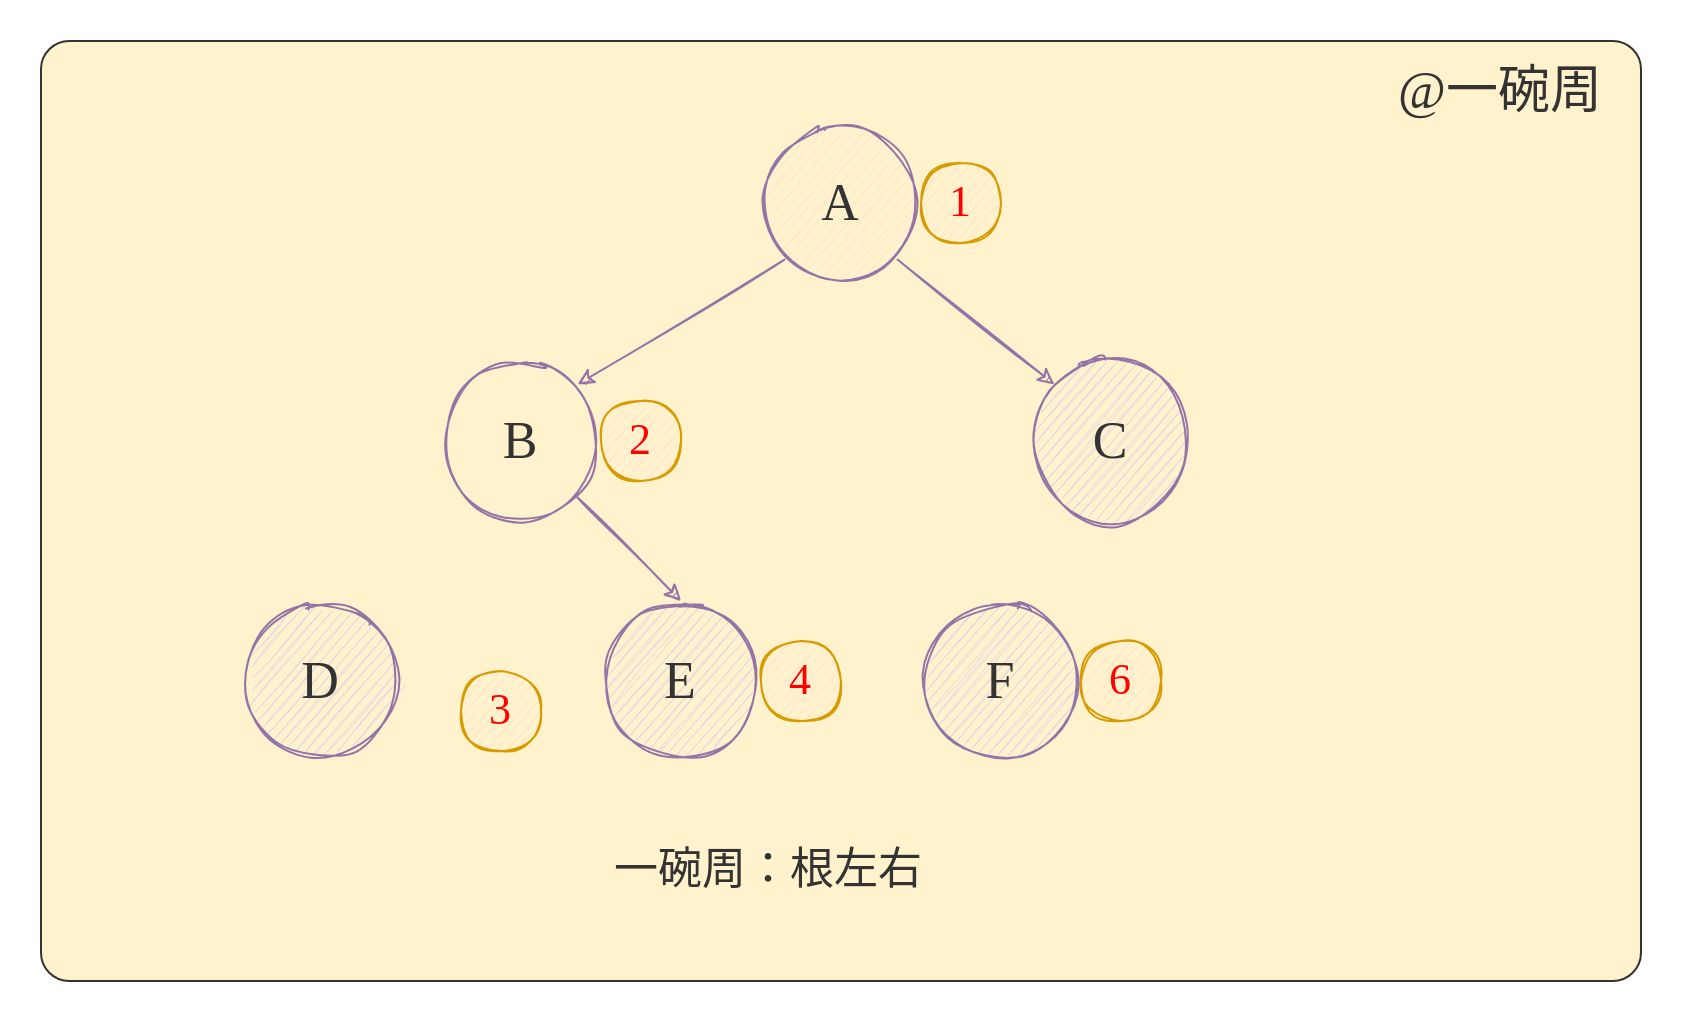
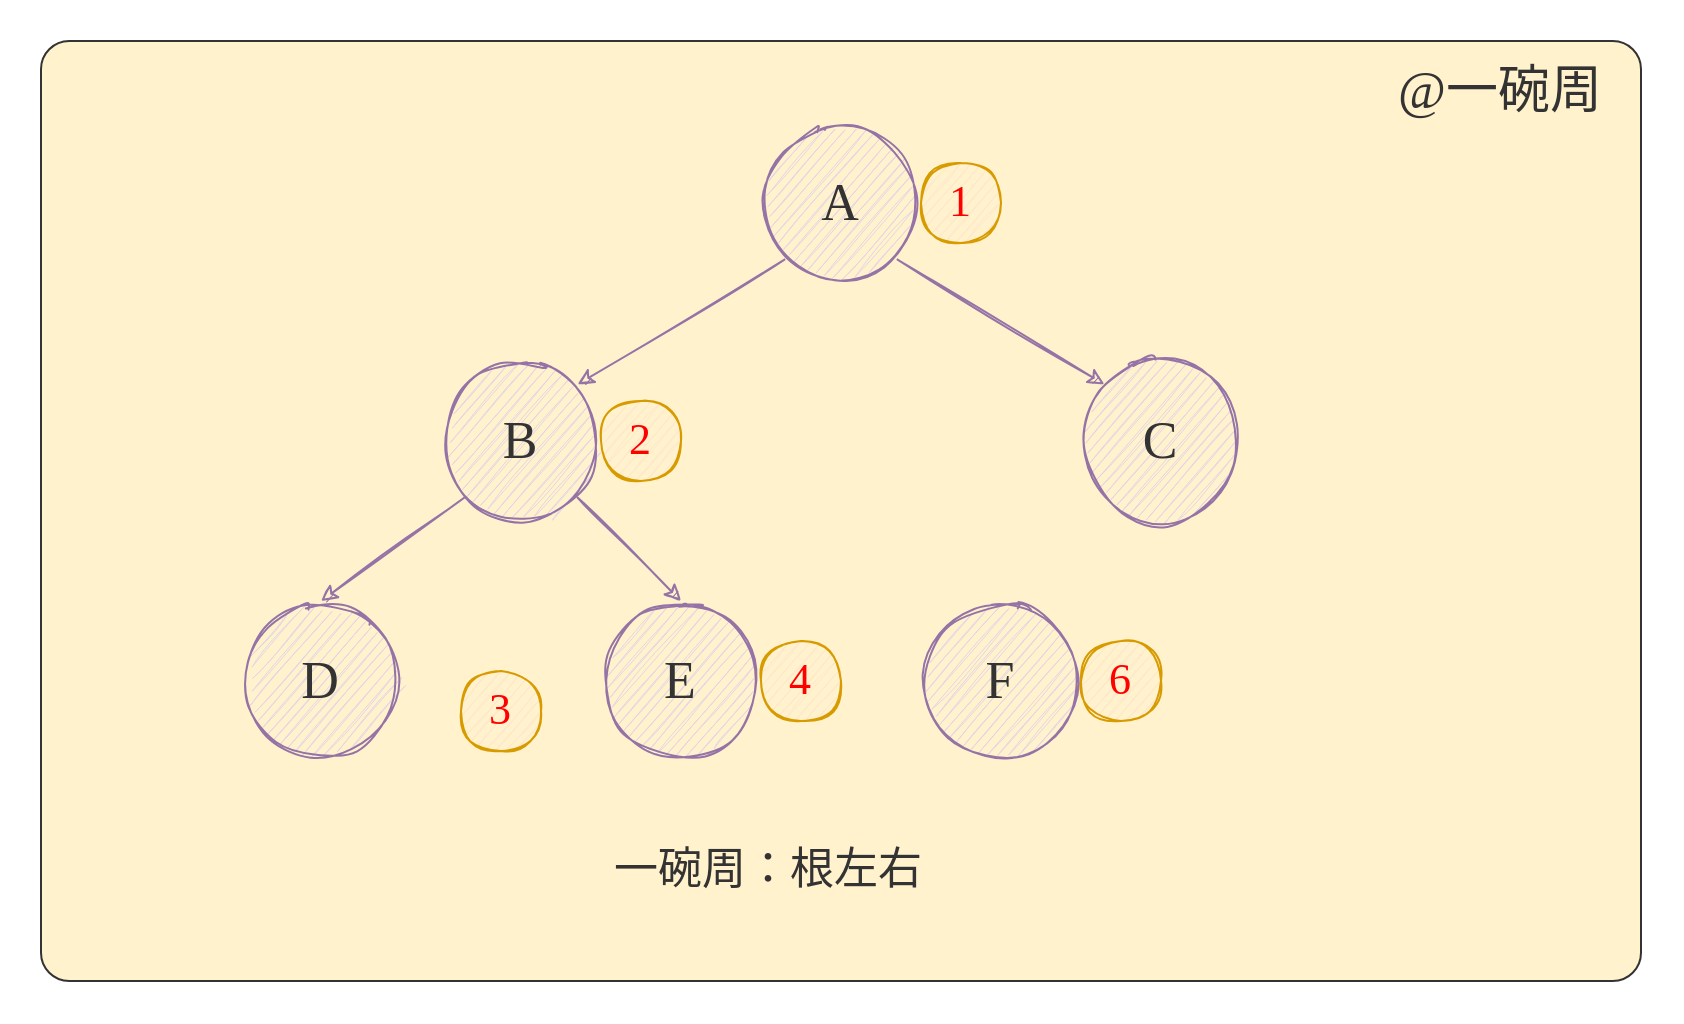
(841, 203) -> (841, 203)
(521, 441) -> (521, 441)
(1111, 441) -> (1161, 441)
none -> (398, 546)
